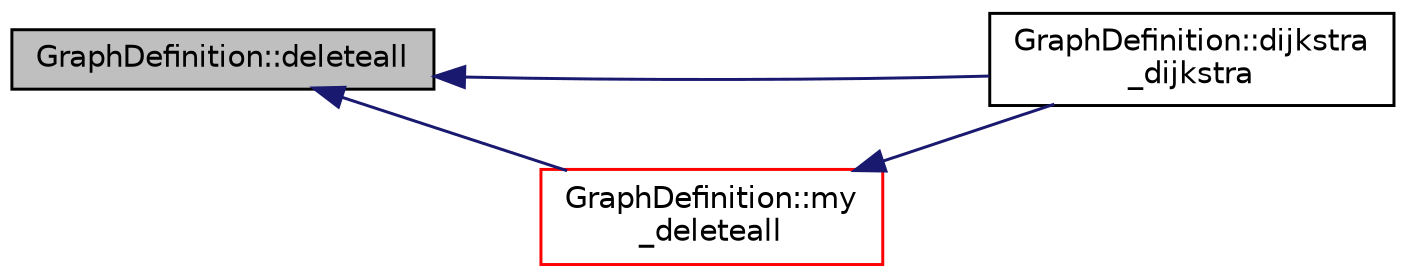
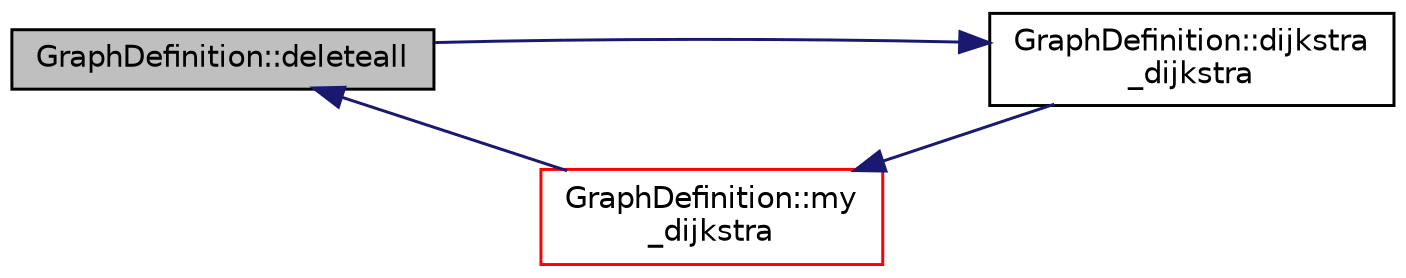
(727, 79) -> (697, 39)
(712, 217) -> (712, 217)
